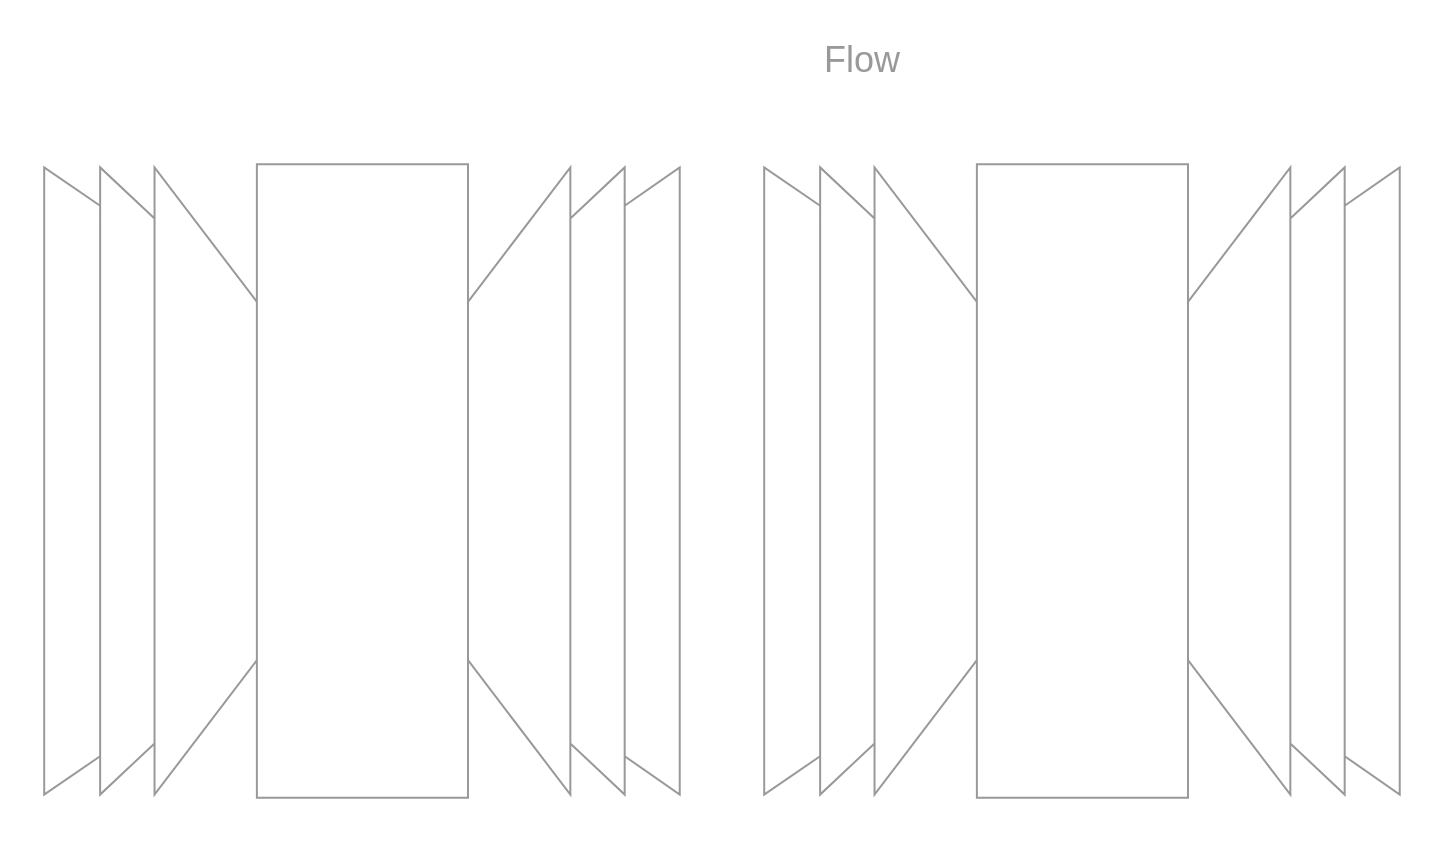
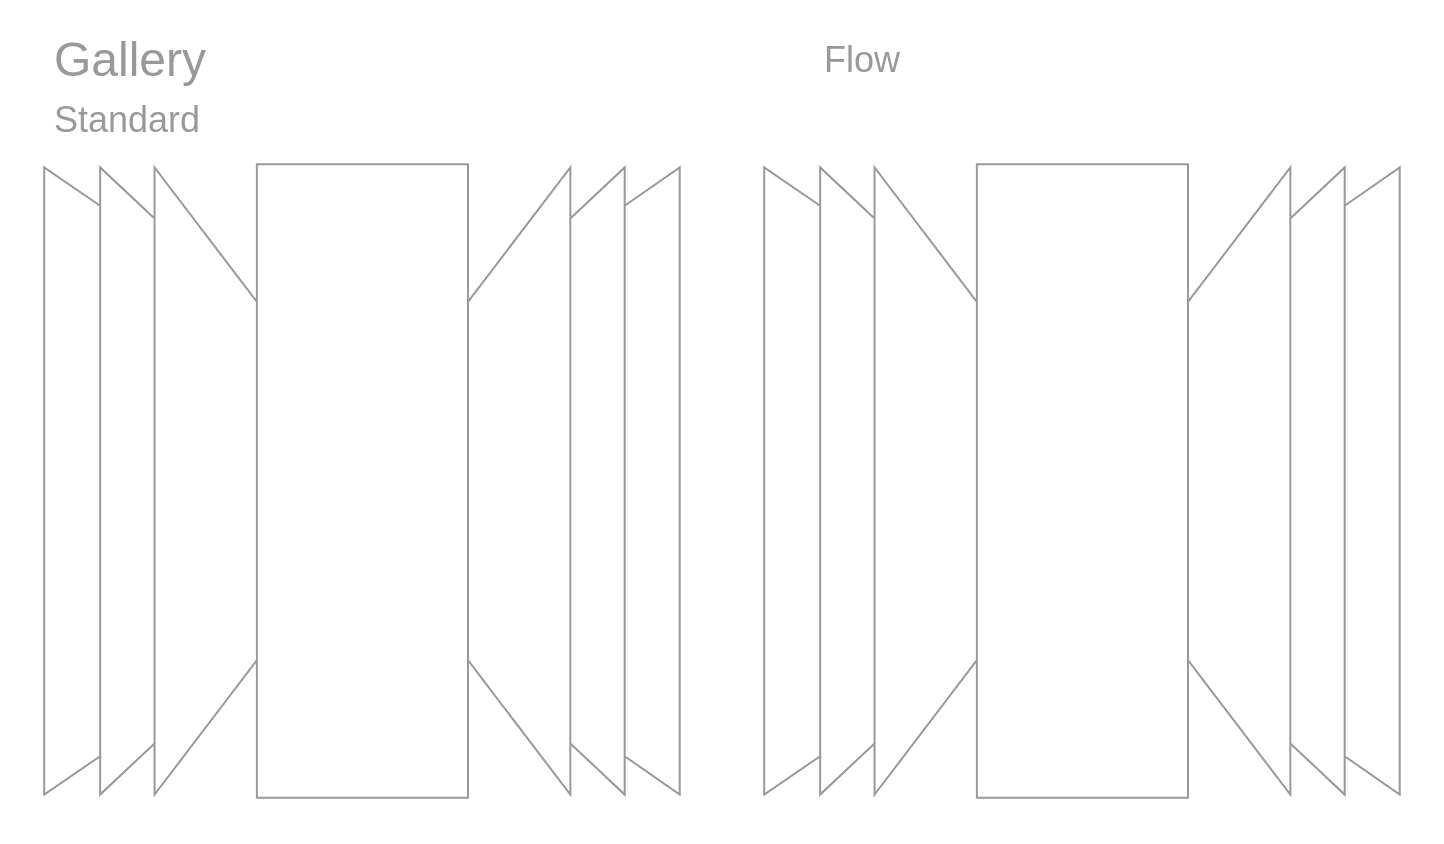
none -> (241, 61)
none -> (241, 121)
